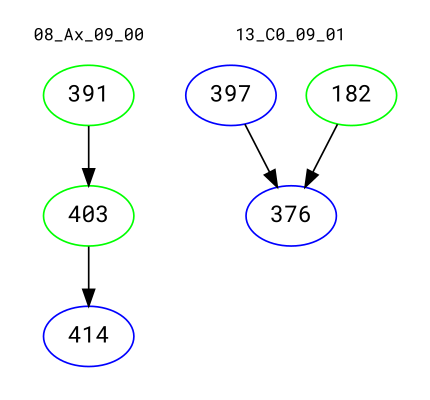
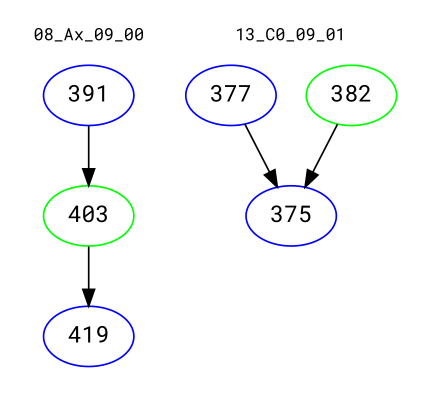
(89, 95) -> (89, 95)
(231, 95) -> (231, 95)
(351, 95) -> (351, 95)
(291, 216) -> (291, 216)
(89, 336) -> (89, 336)
